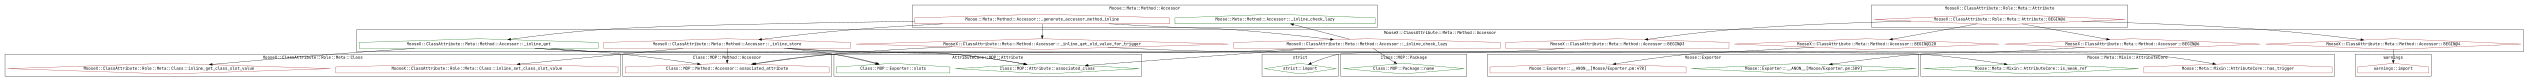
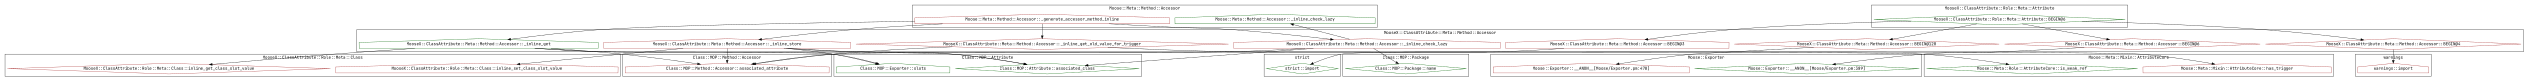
(2000, 20) -> (2000, 20)
(988, 58) -> (988, 58)
(2031, 69) -> (2032, 69)
